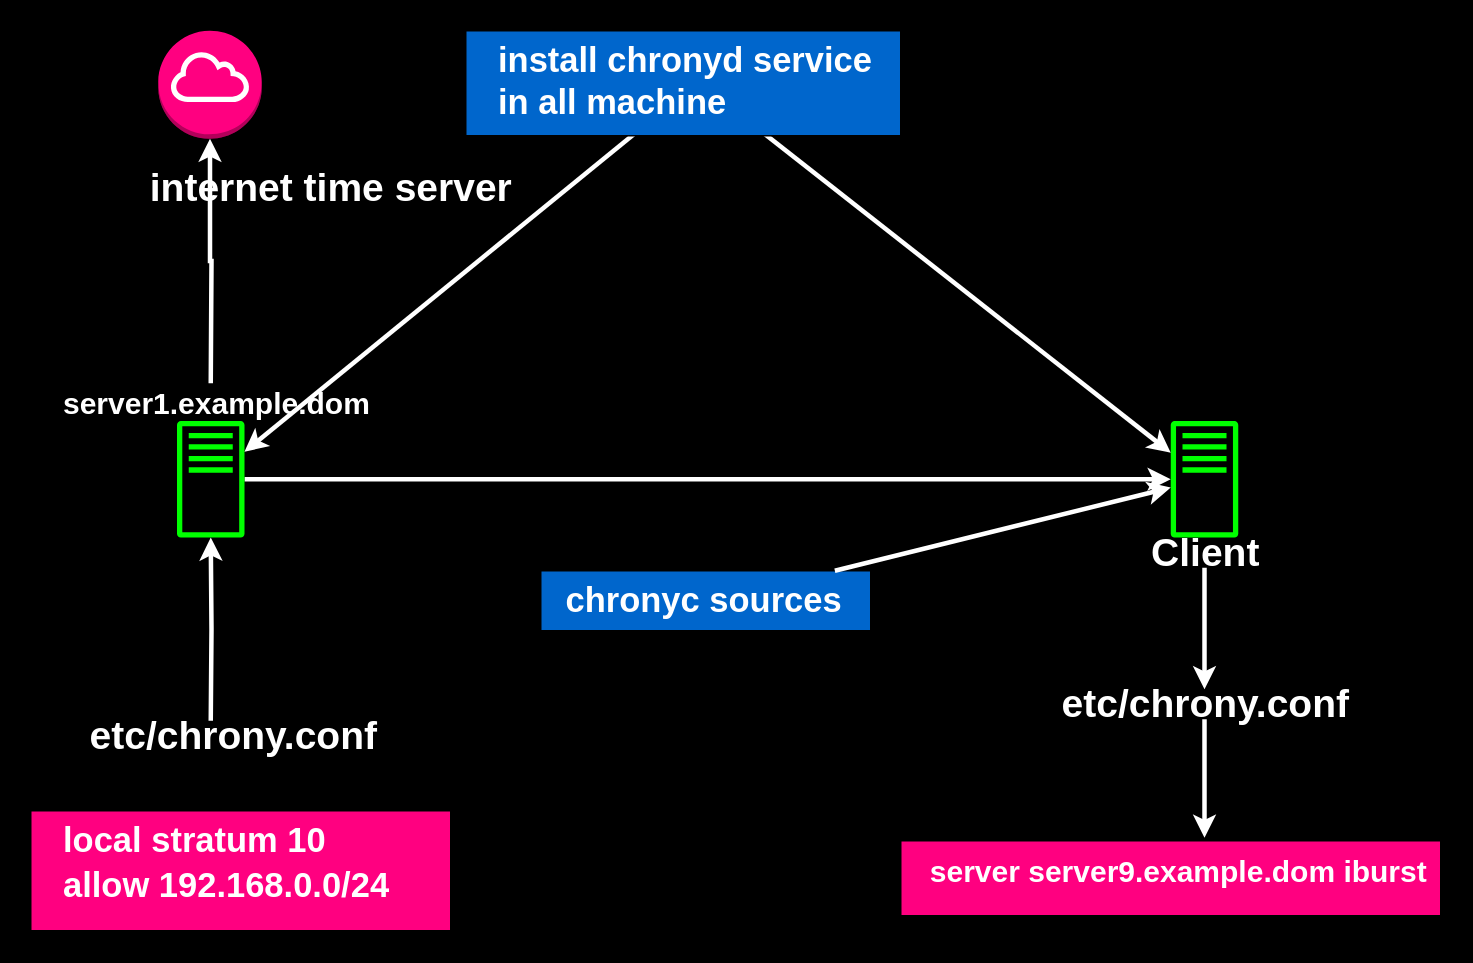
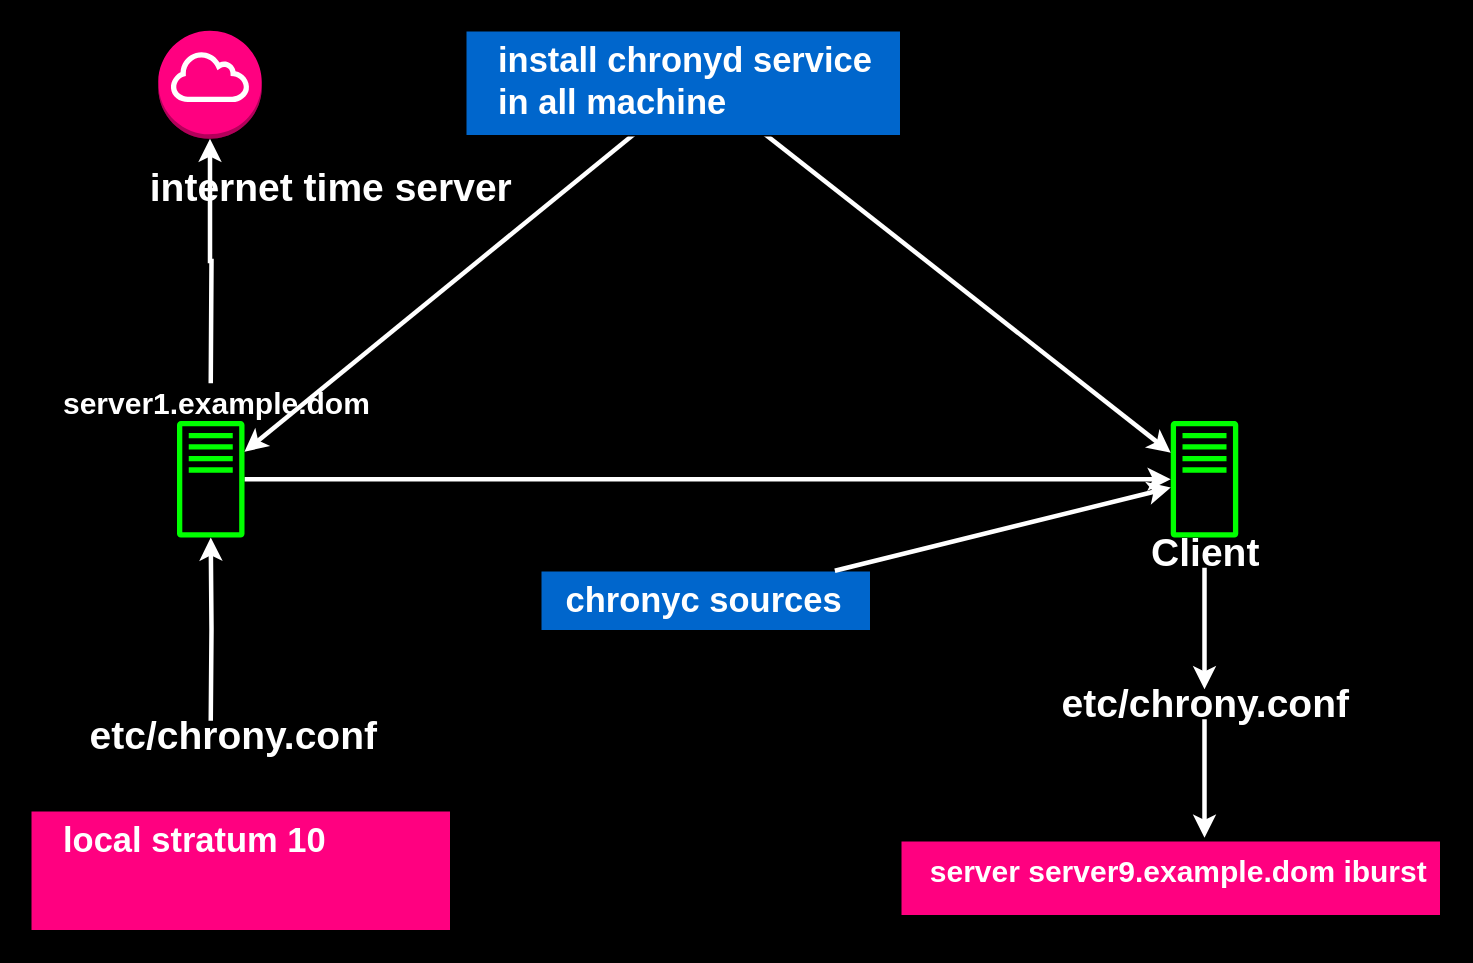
(226, 878) -> none
